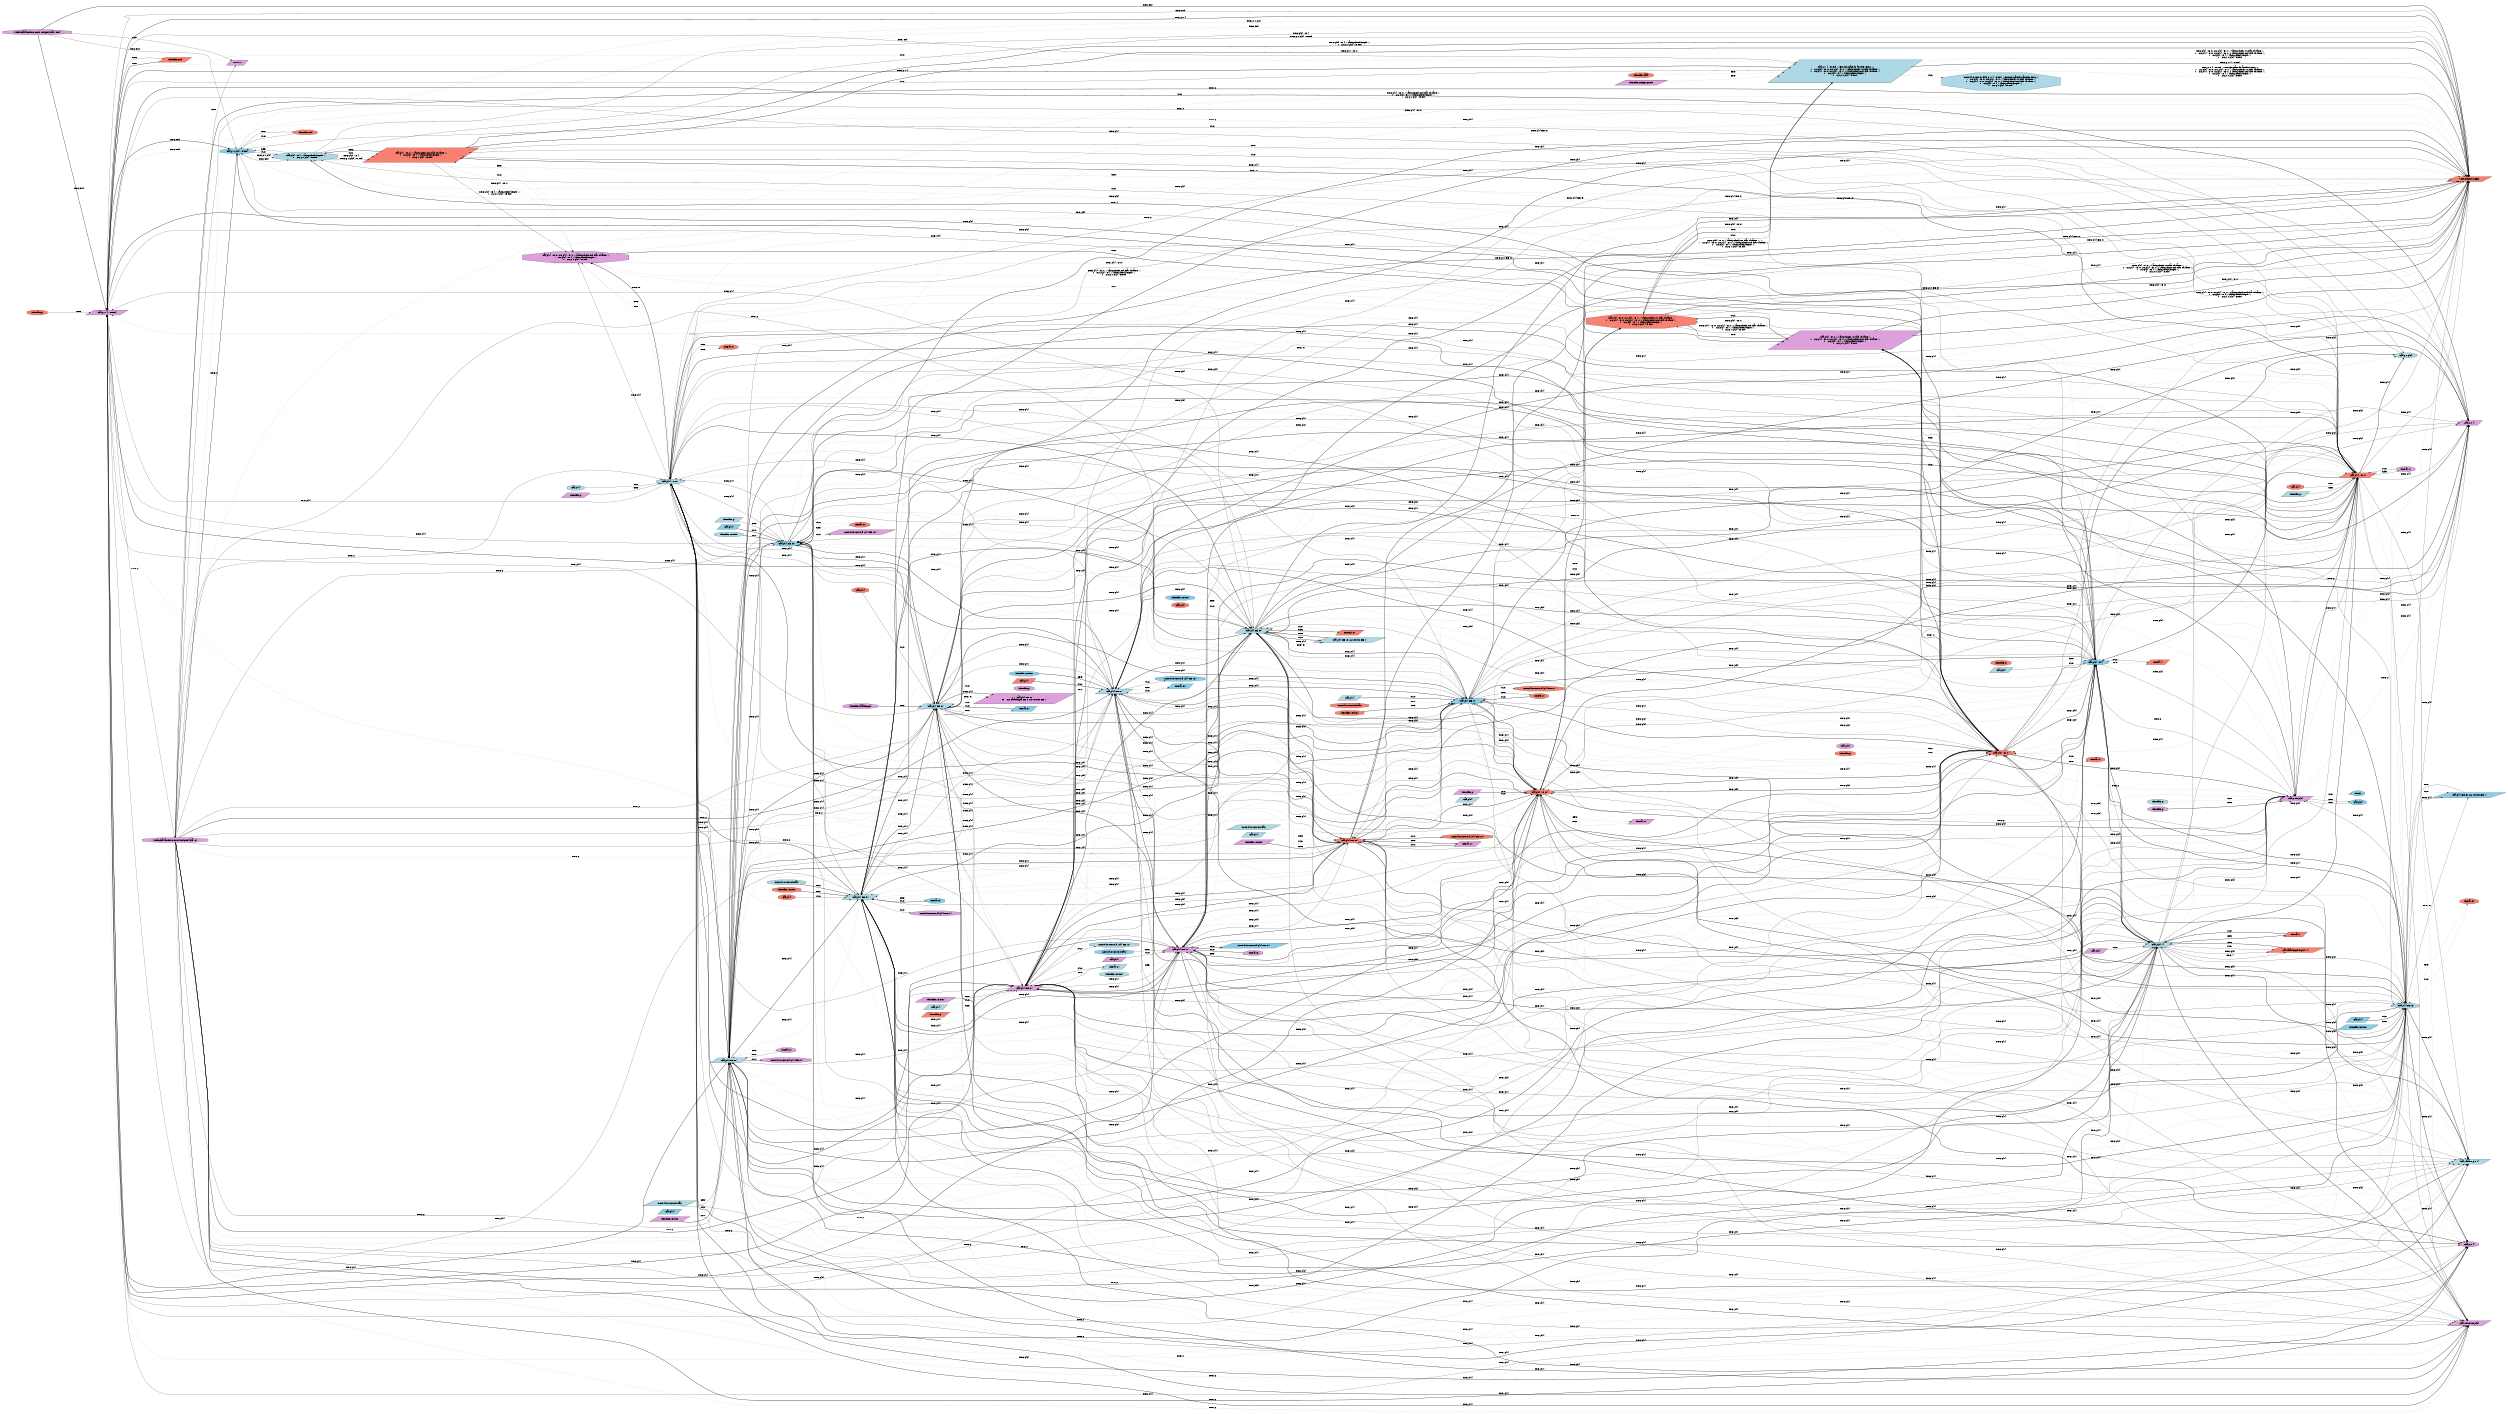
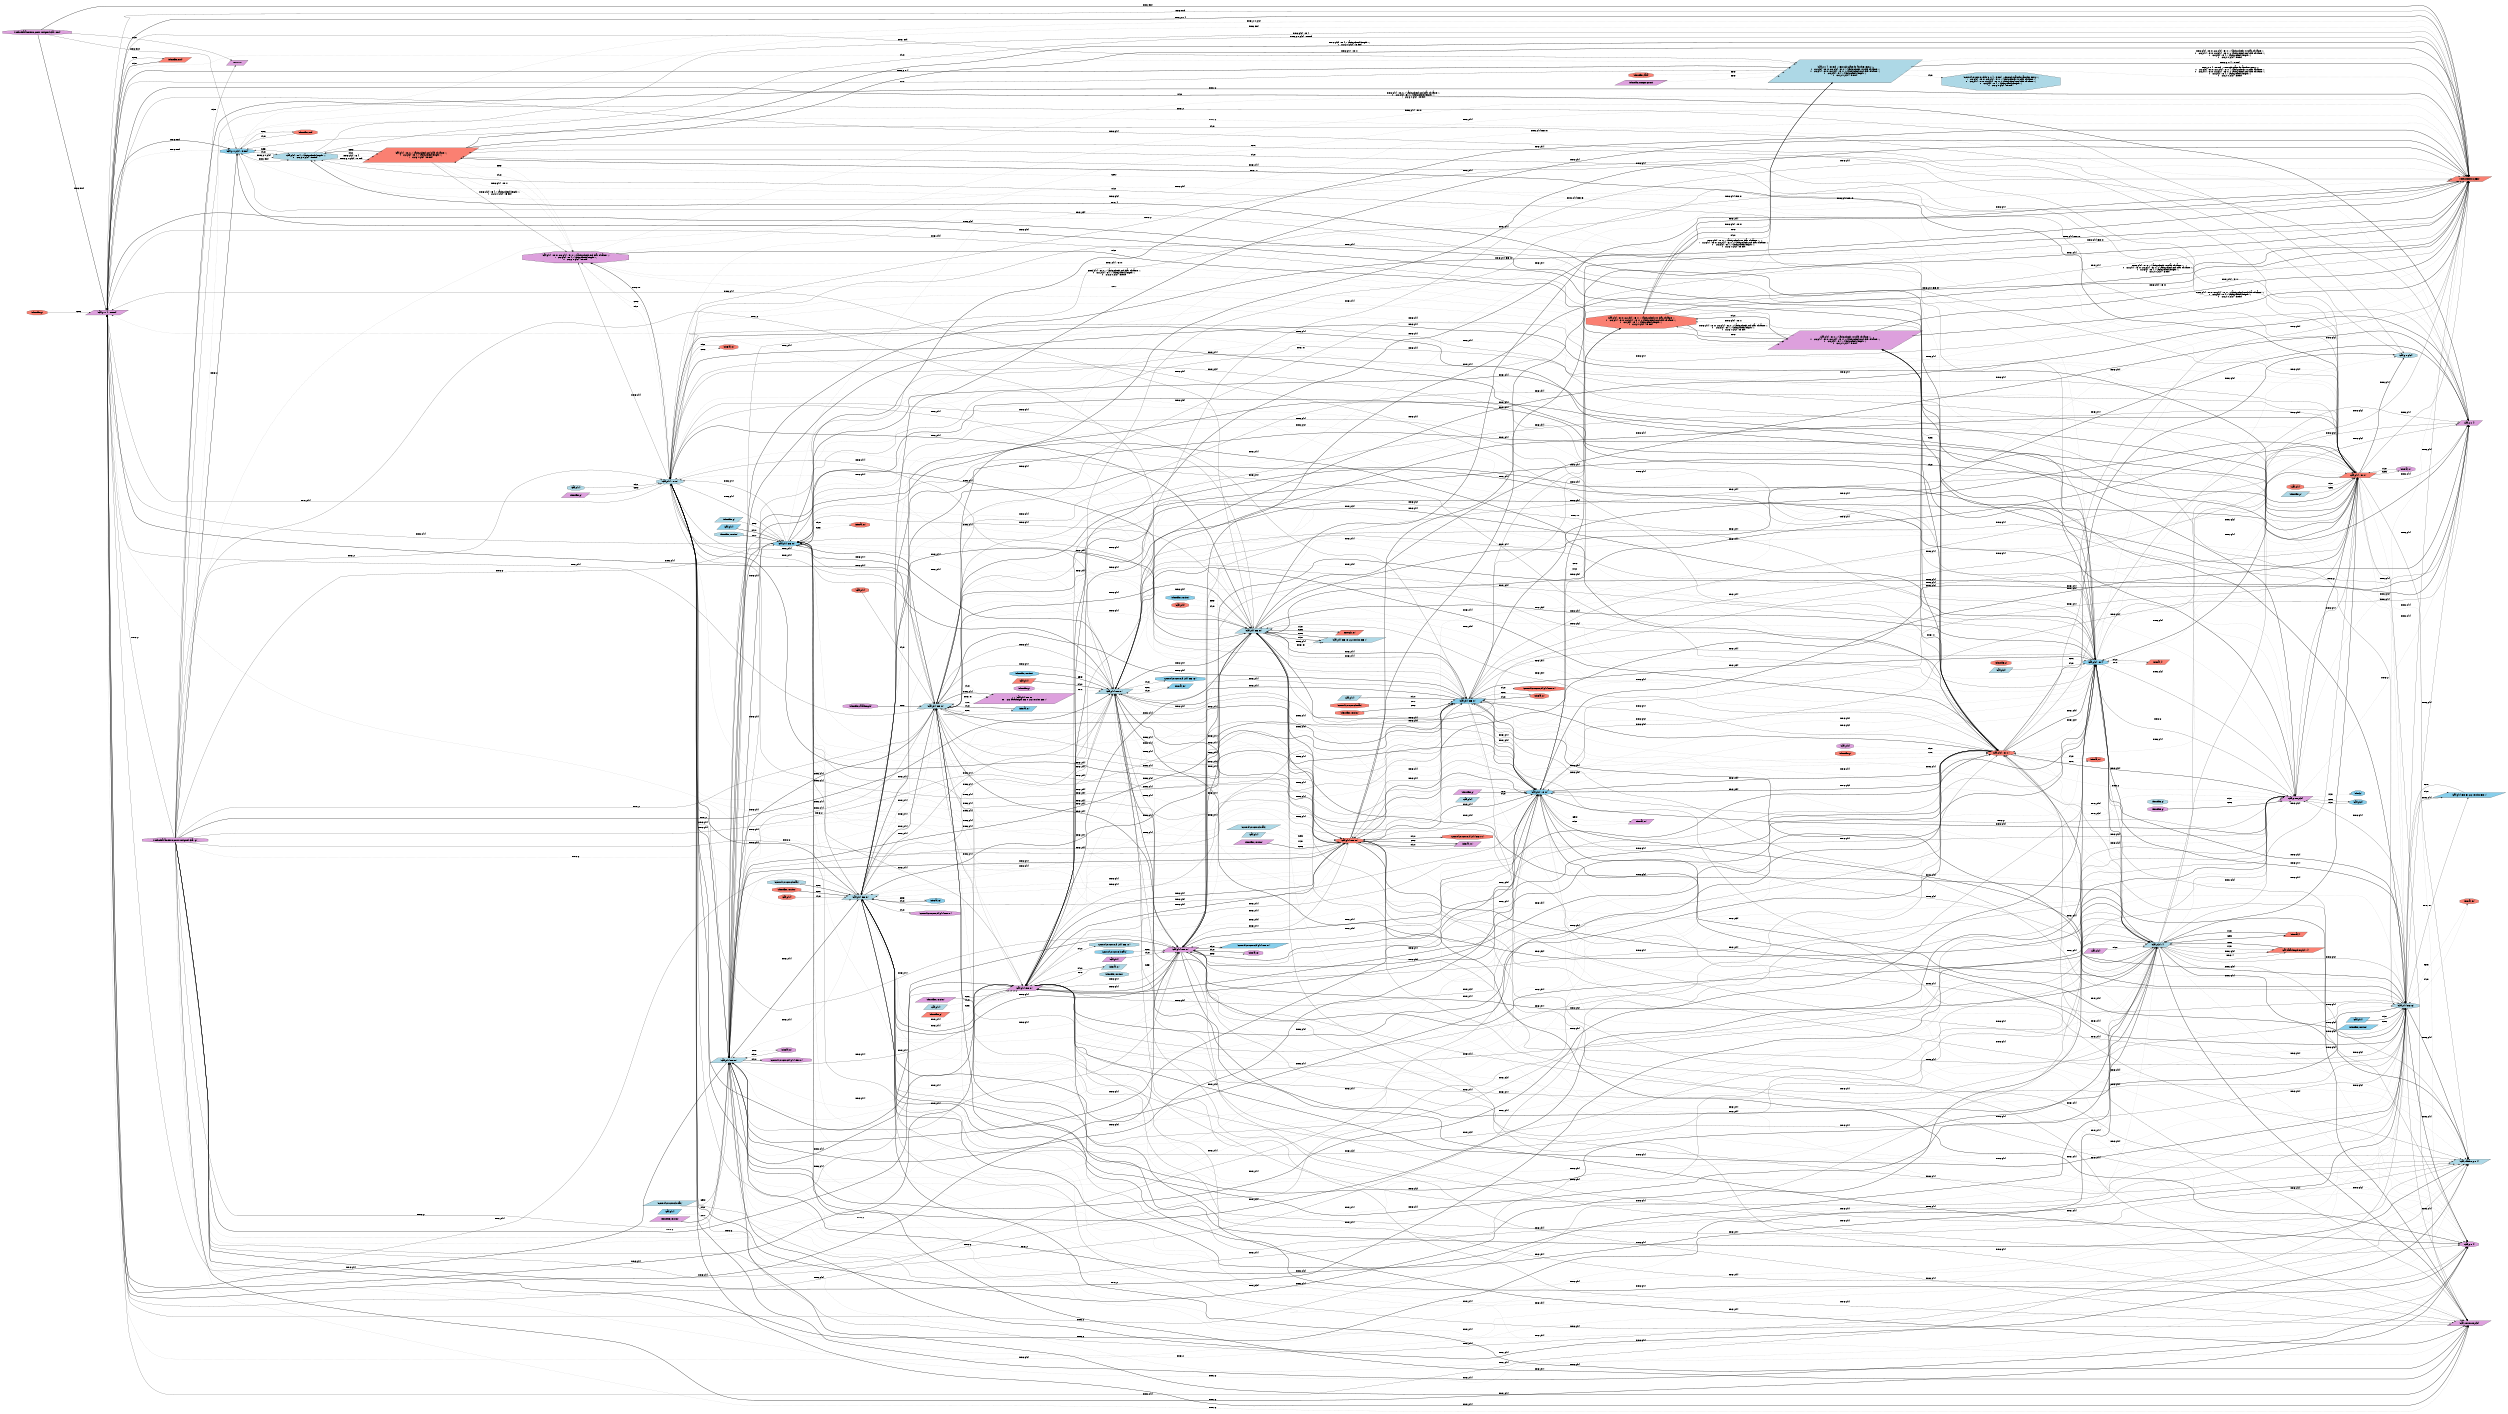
(860, 532) -> none
(131, 577) -> (123, 579)
(1539, 792) -> (1539, 792)
